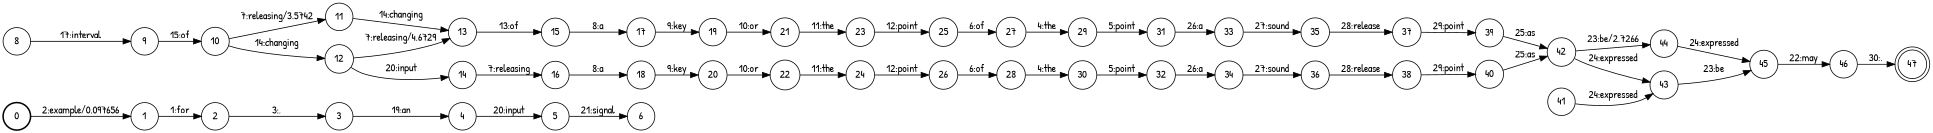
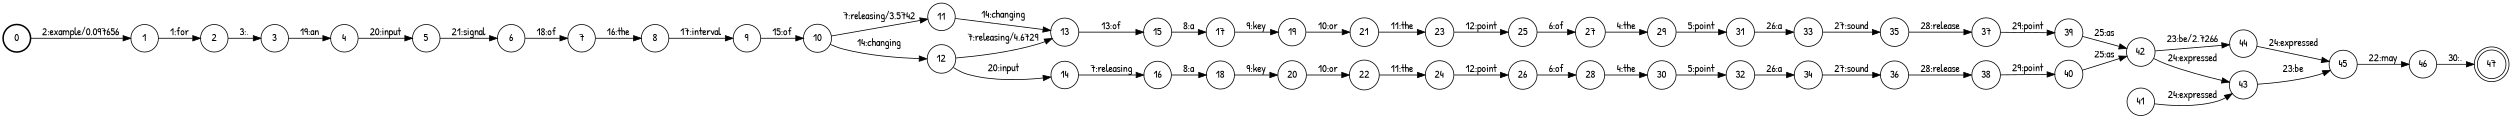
none -> (582, 38)
